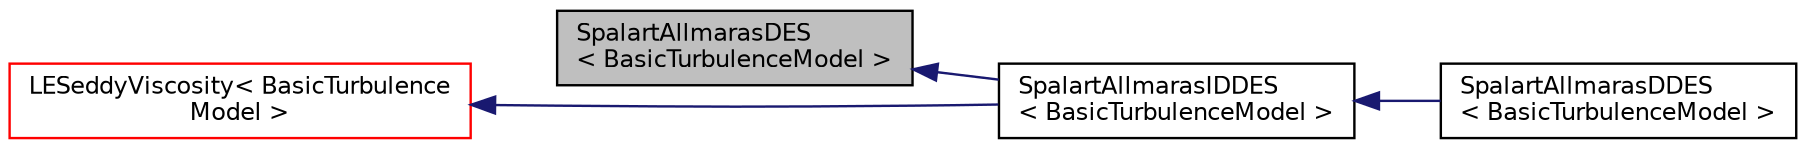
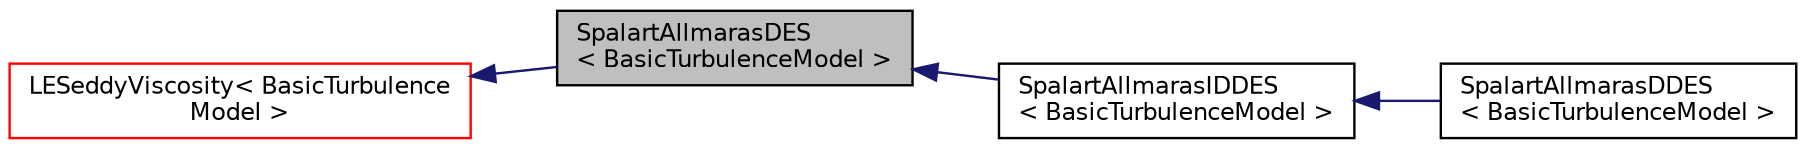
(747, 107) -> (526, 70)
